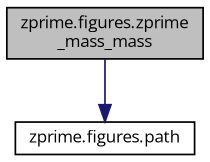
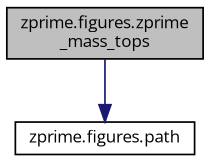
(105, 33) -> (105, 33)
